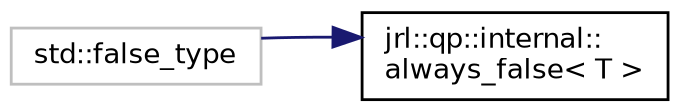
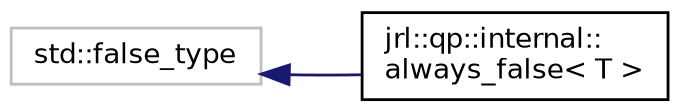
(297, 37) -> (325, 75)
